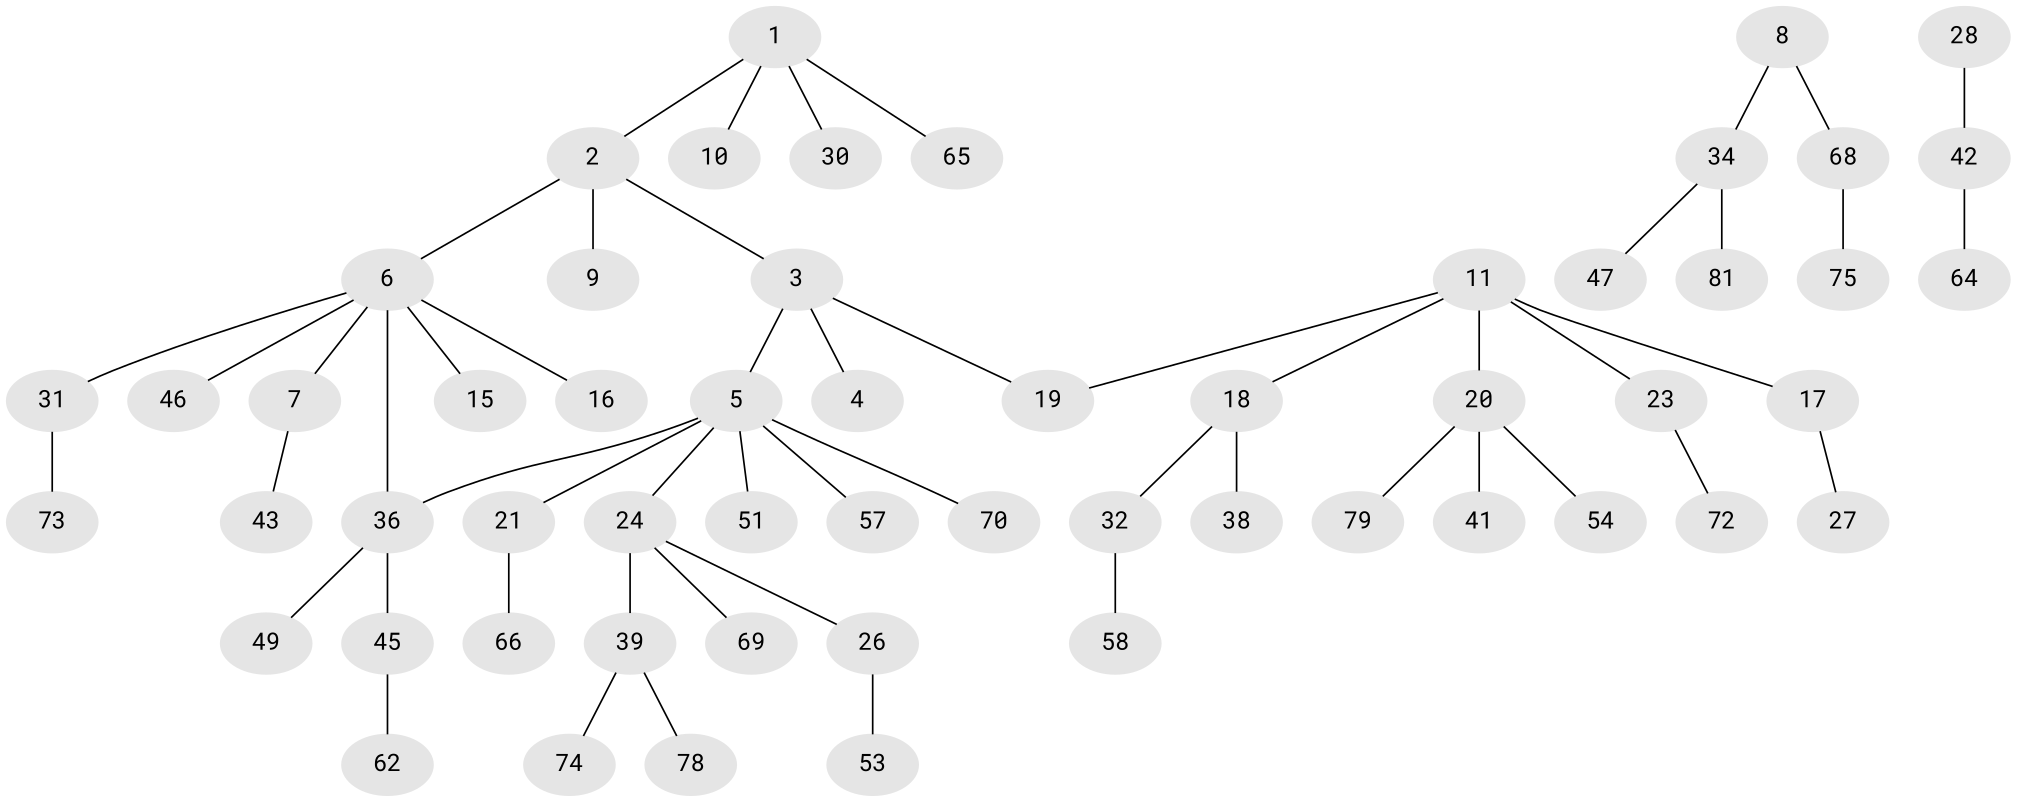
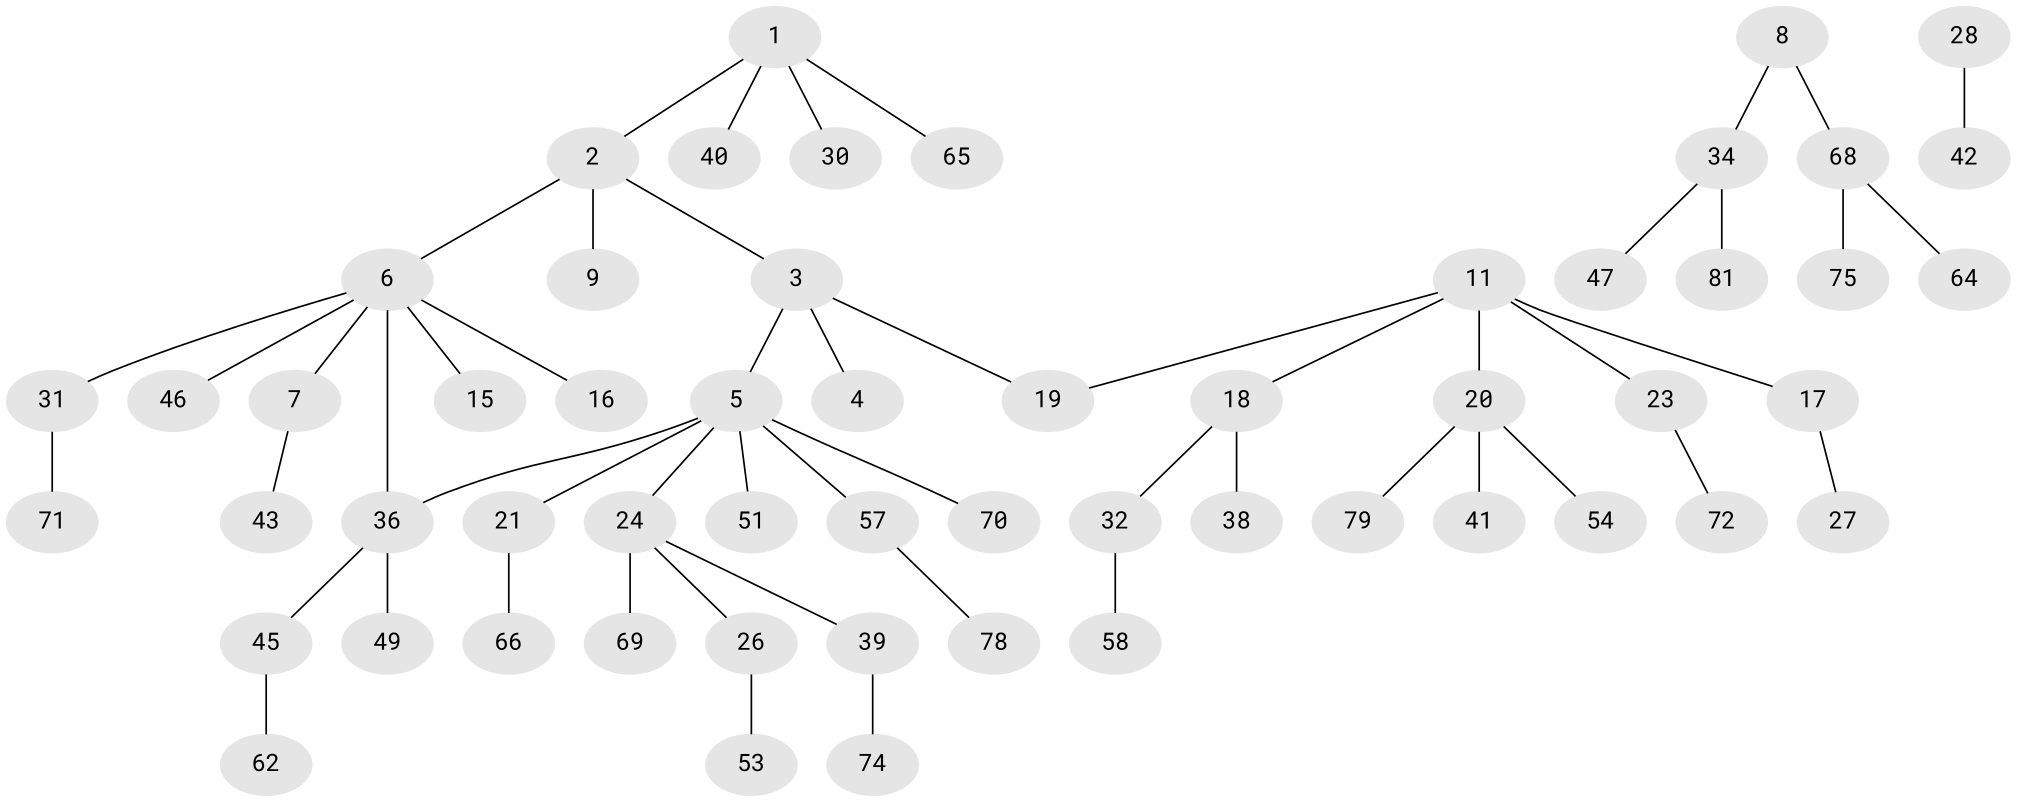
(714, 158) -> (714, 158)
(1964, 219) -> (1904, 219)
(52, 522) -> (52, 522)
(660, 704) -> (933, 583)
